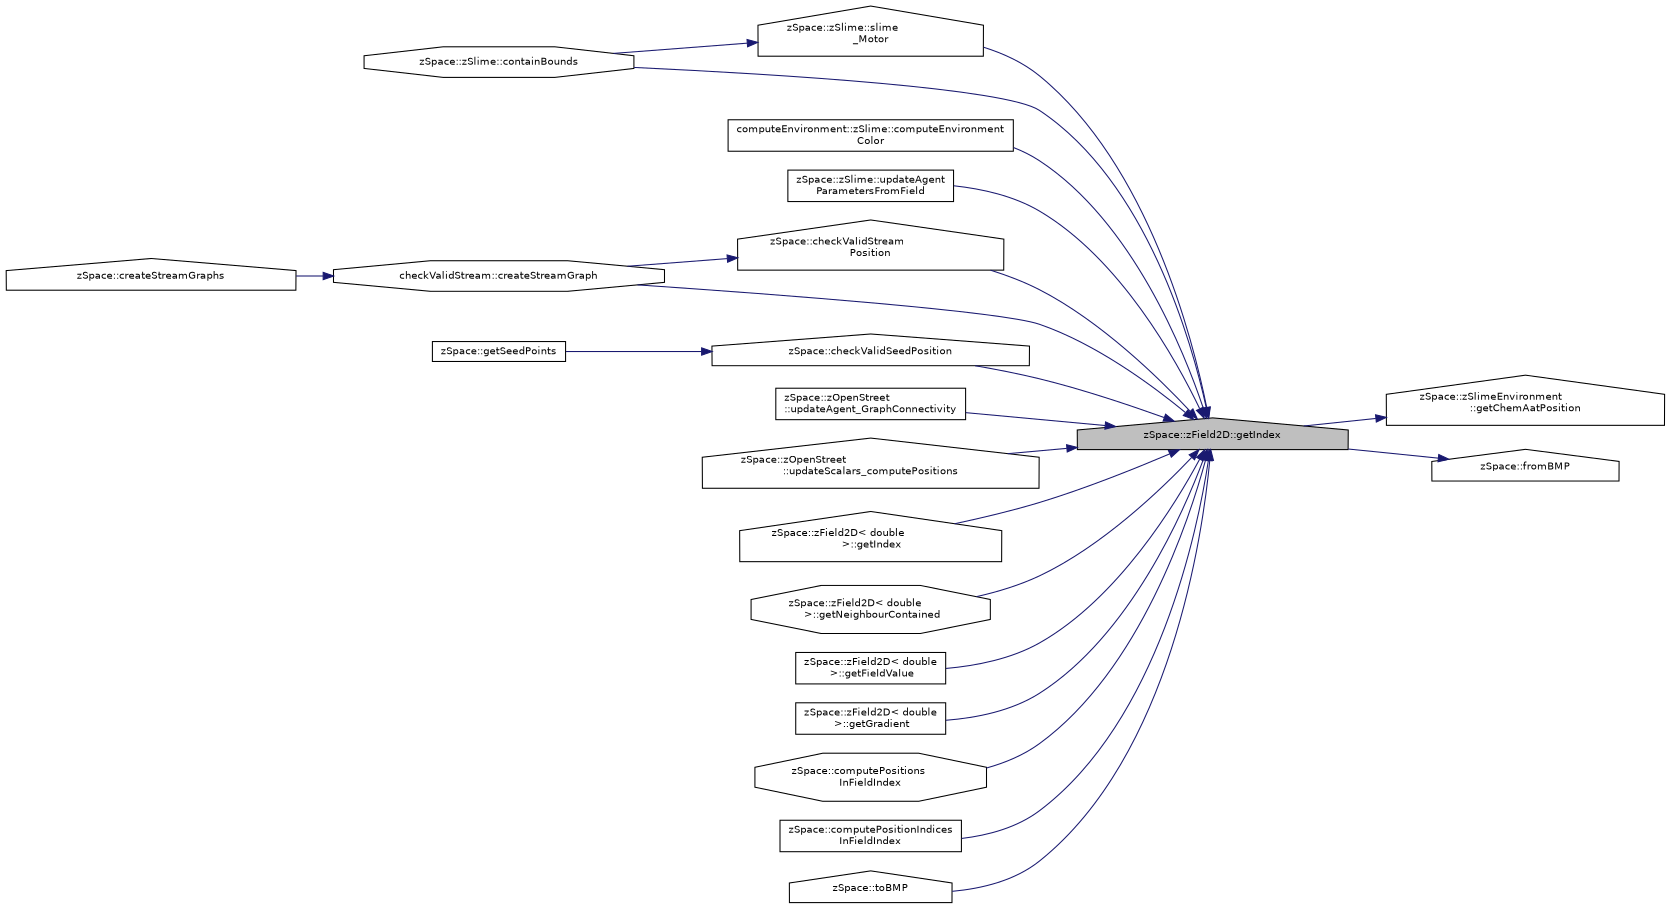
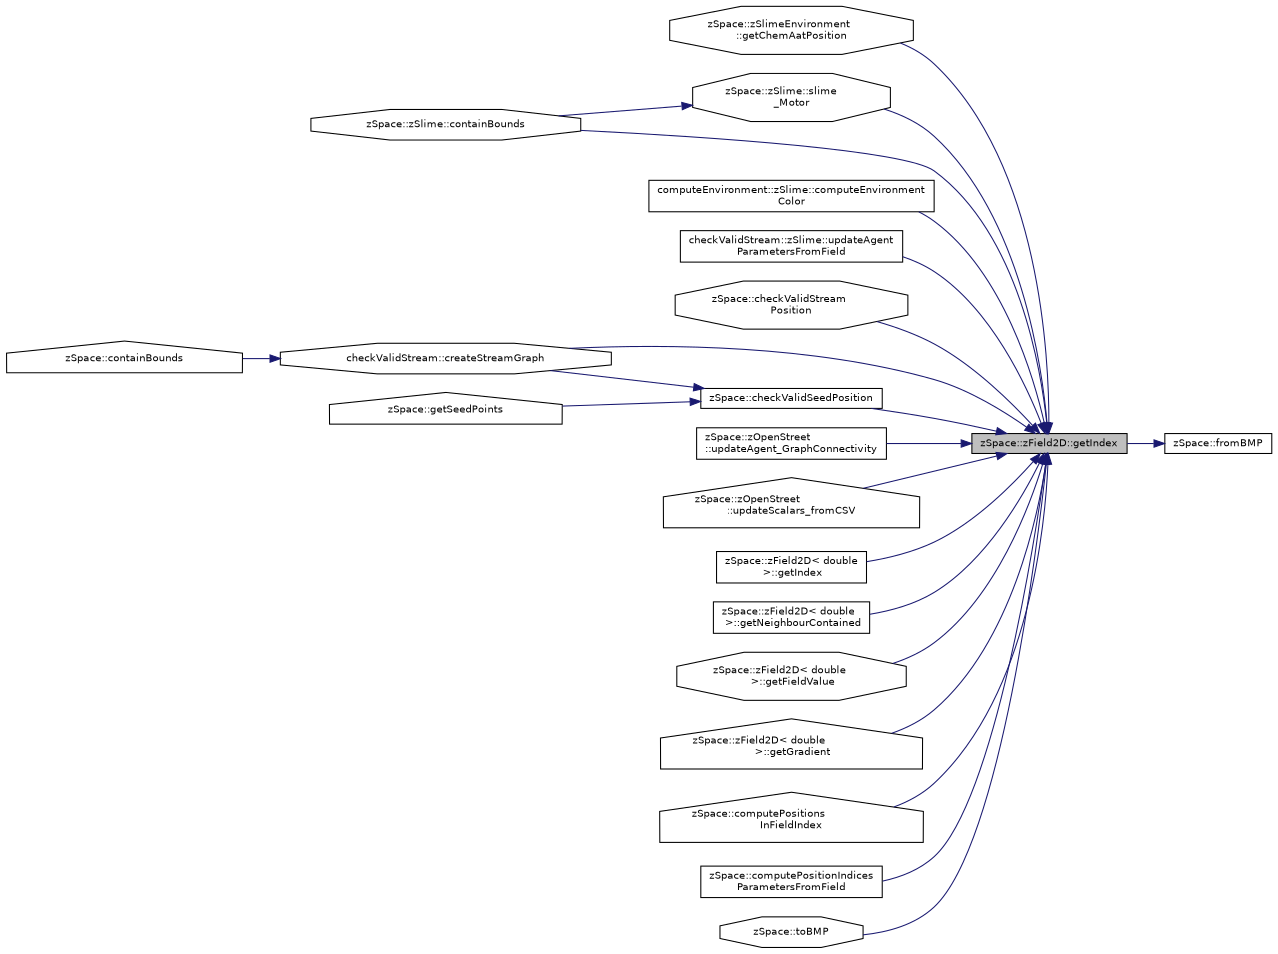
(871, 34) -> (792, 97)
(871, 186) -> (792, 246)
(871, 248) -> (792, 305)
(677, 262) -> (622, 379)
(151, 276) -> (125, 359)
(499, 352) -> (446, 410)
(871, 352) -> (792, 398)
(1525, 403) -> (792, 30)
(1340, 422) -> (1019, 213)
(1213, 435) -> (1049, 444)
(871, 466) -> (792, 505)
(1525, 467) -> (1218, 444)
(871, 539) -> (792, 567)
(871, 609) -> (792, 618)
(871, 668) -> (792, 676)
(871, 719) -> (792, 747)
(871, 777) -> (792, 820)
(871, 836) -> (792, 882)
(871, 888) -> (792, 932)
